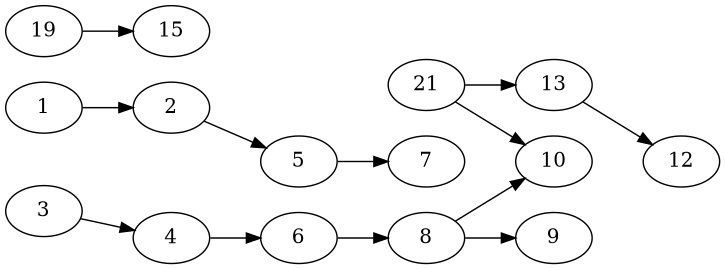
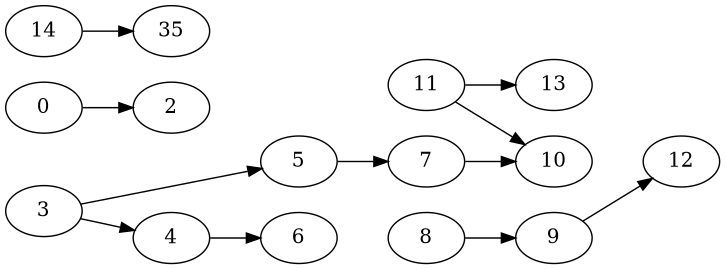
(44, 31) -> (44, 31)
(171, 31) -> (171, 31)
(426, 85) -> (426, 85)
(44, 108) -> (44, 108)
(612, 119) -> (612, 204)
(229, 132) -> (164, 188)
(484, 204) -> (483, 162)
(356, 238) -> none
